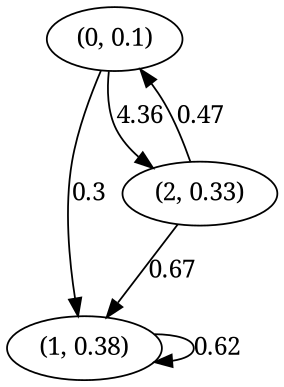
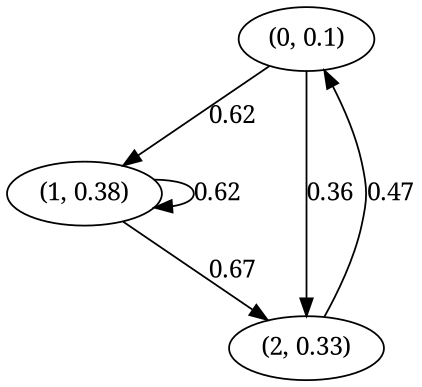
(140, 116) -> (330, 194)
(89, 194) -> (233, 116)
(148, 264) -> (188, 266)
